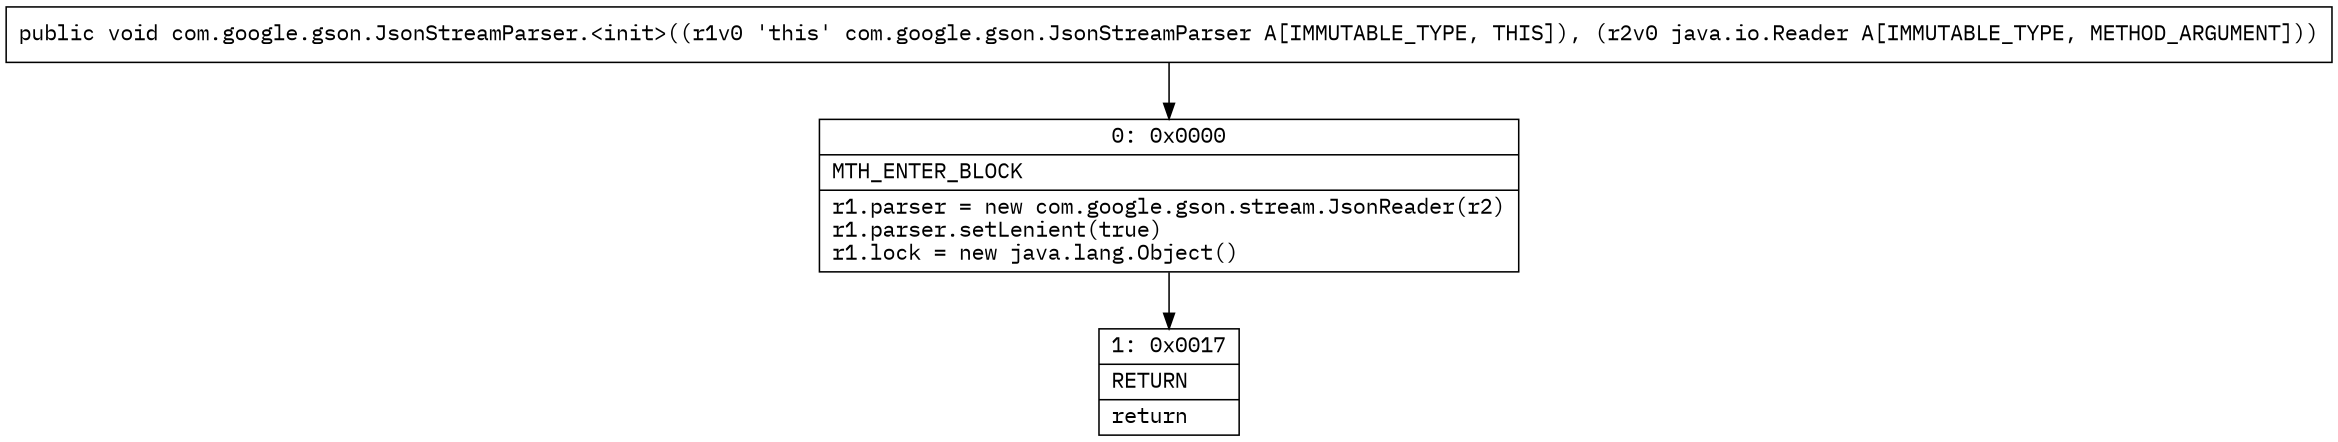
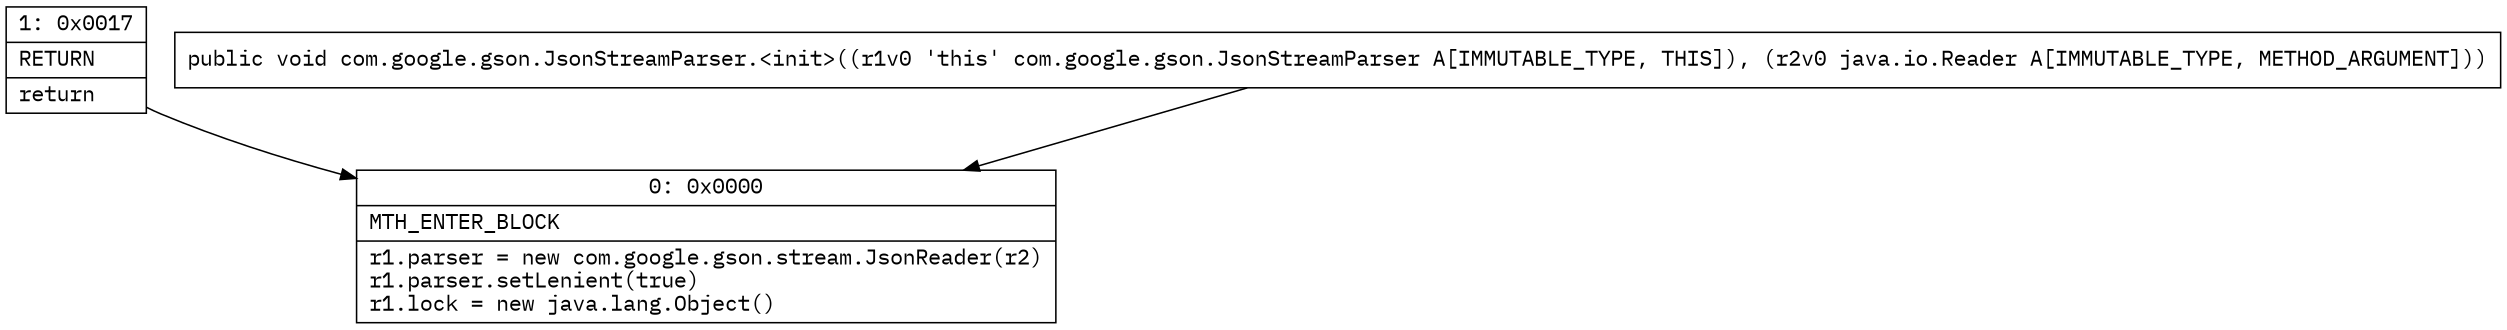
(1169, 293) -> (243, 144)
